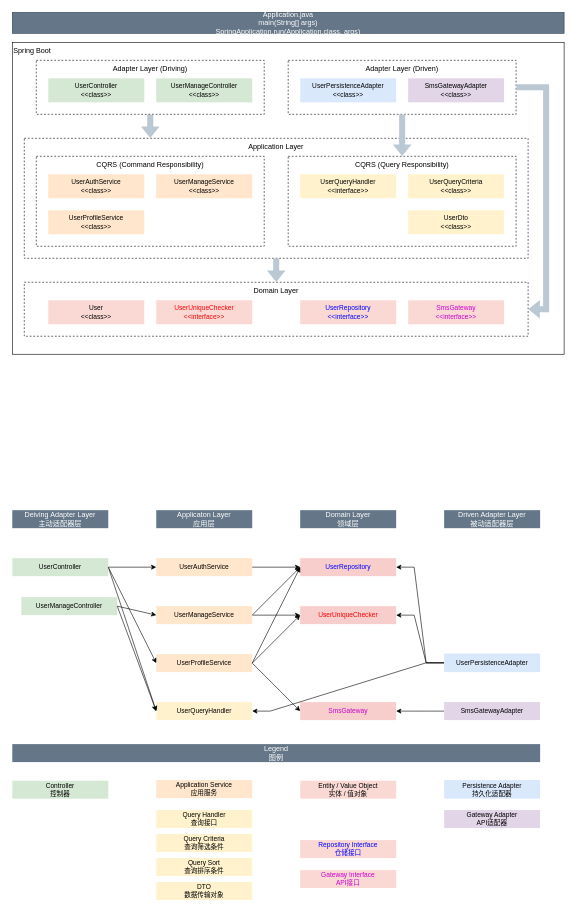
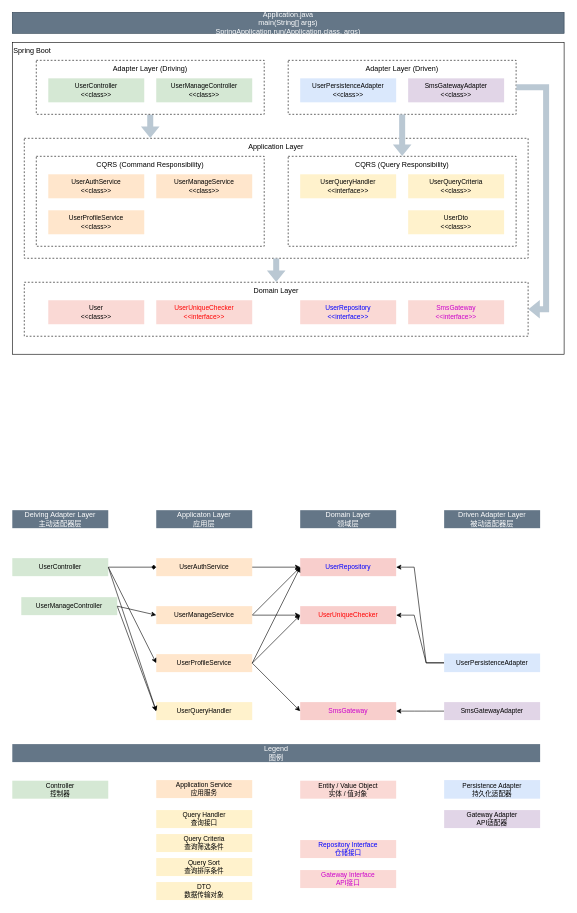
(150, 567) -> (150, 567)
(348, 687) -> none
